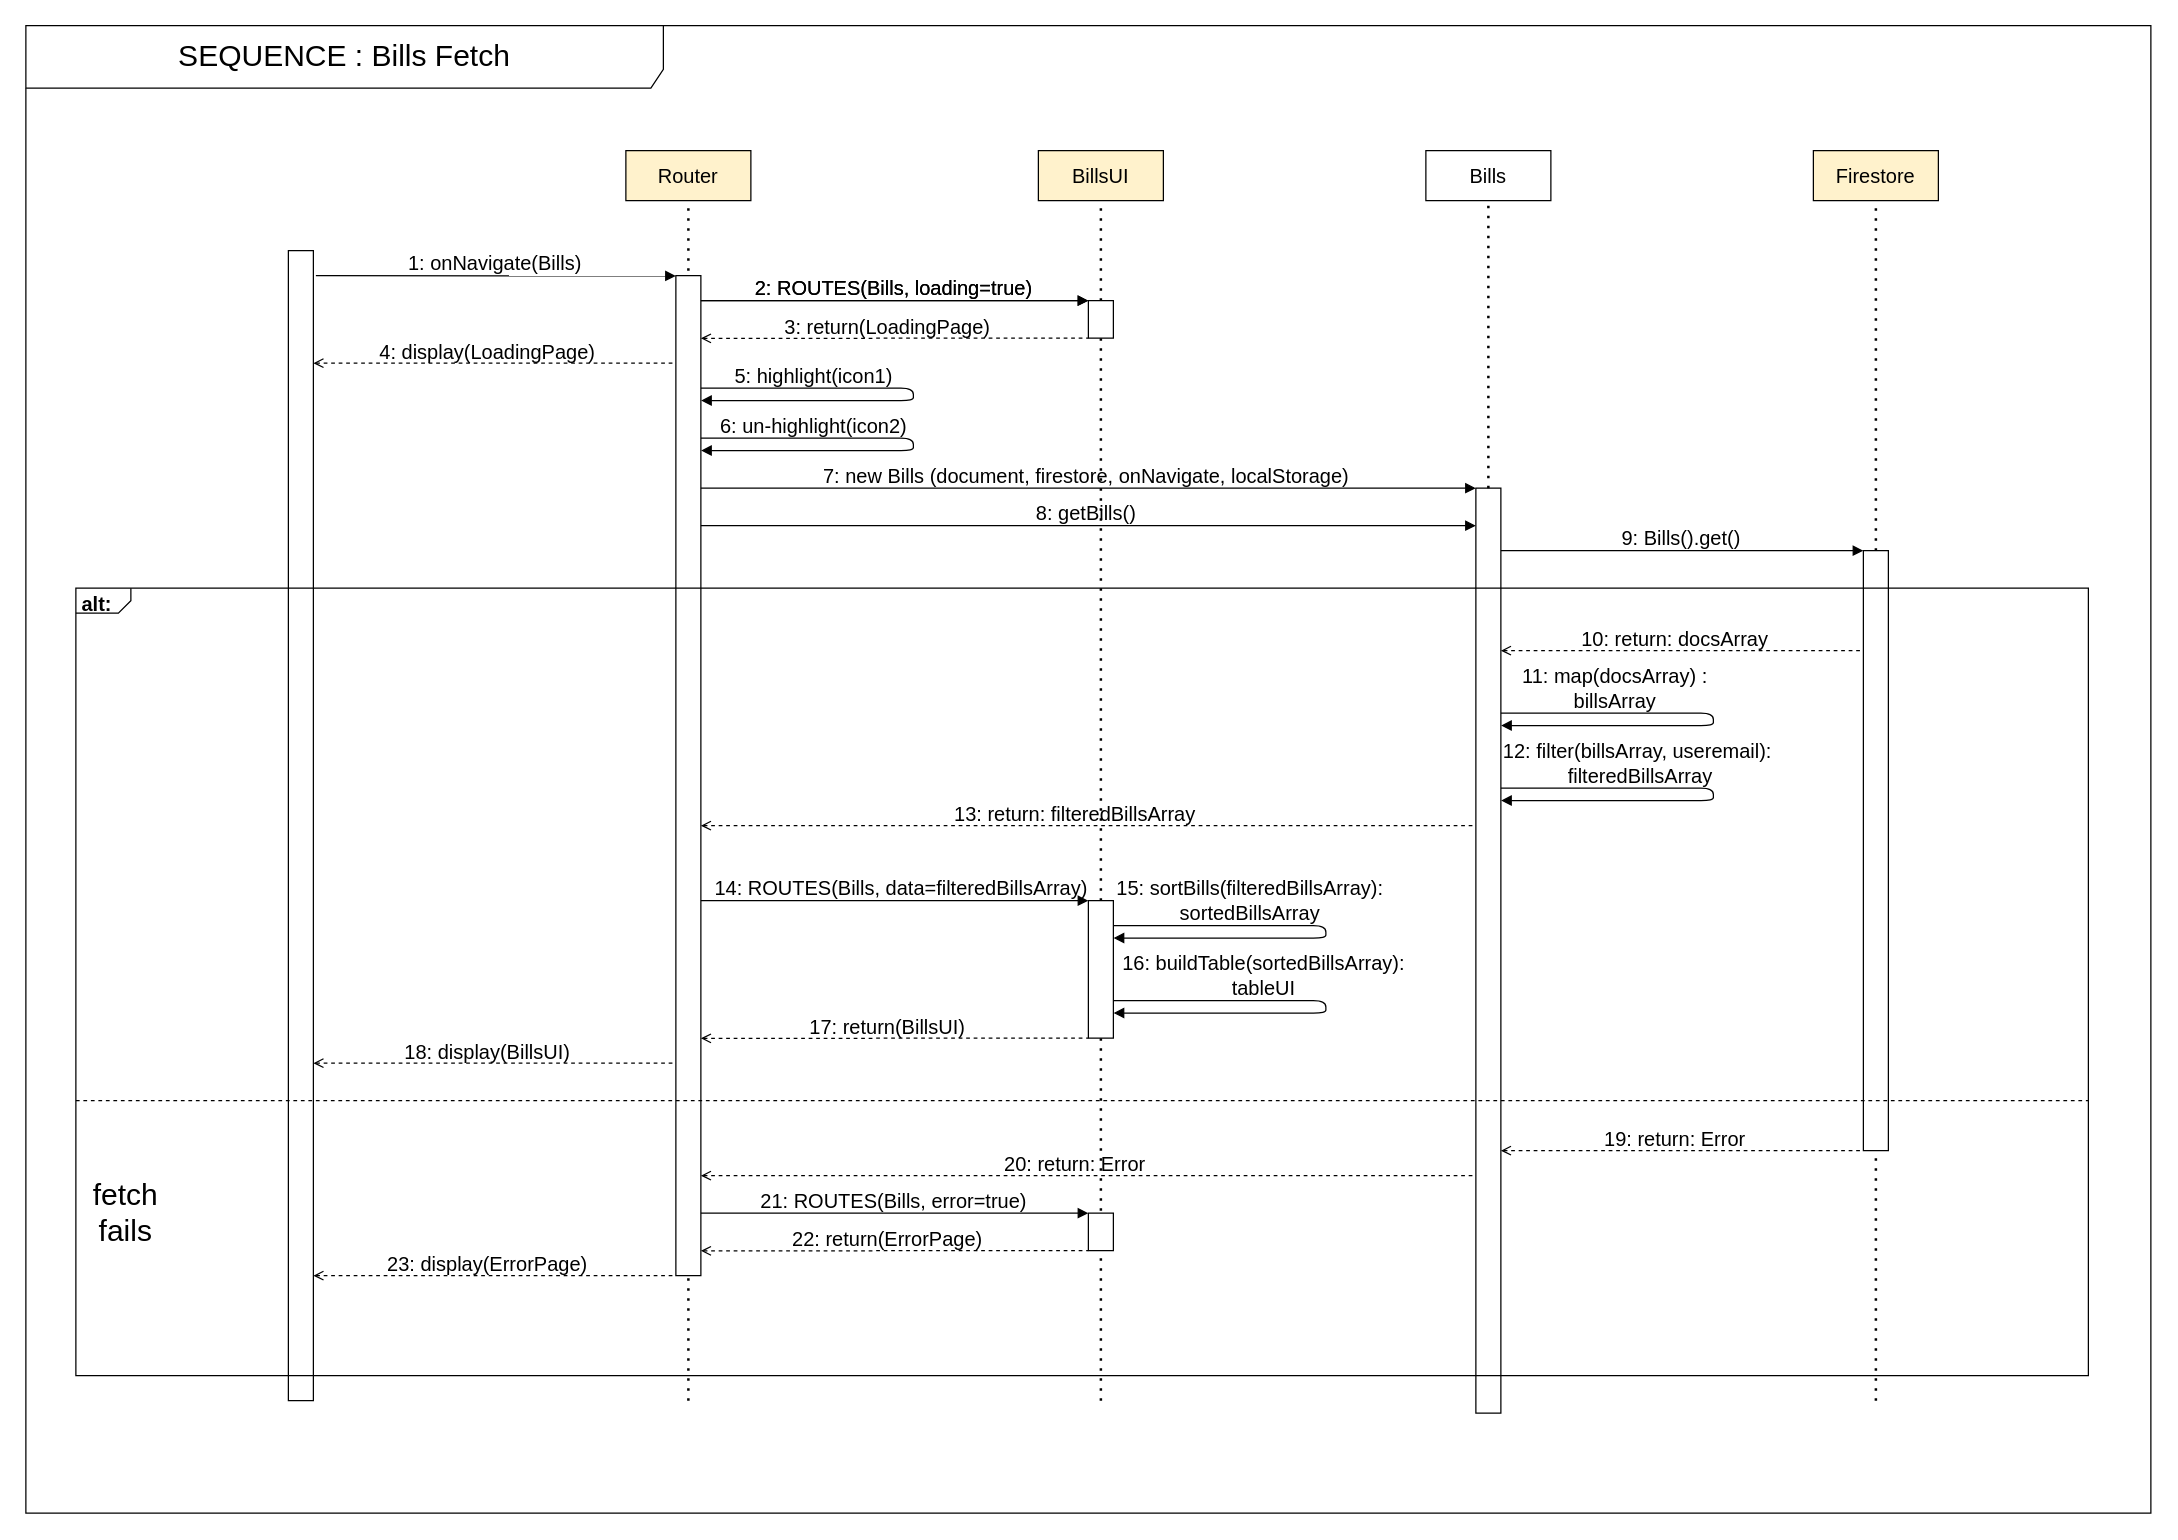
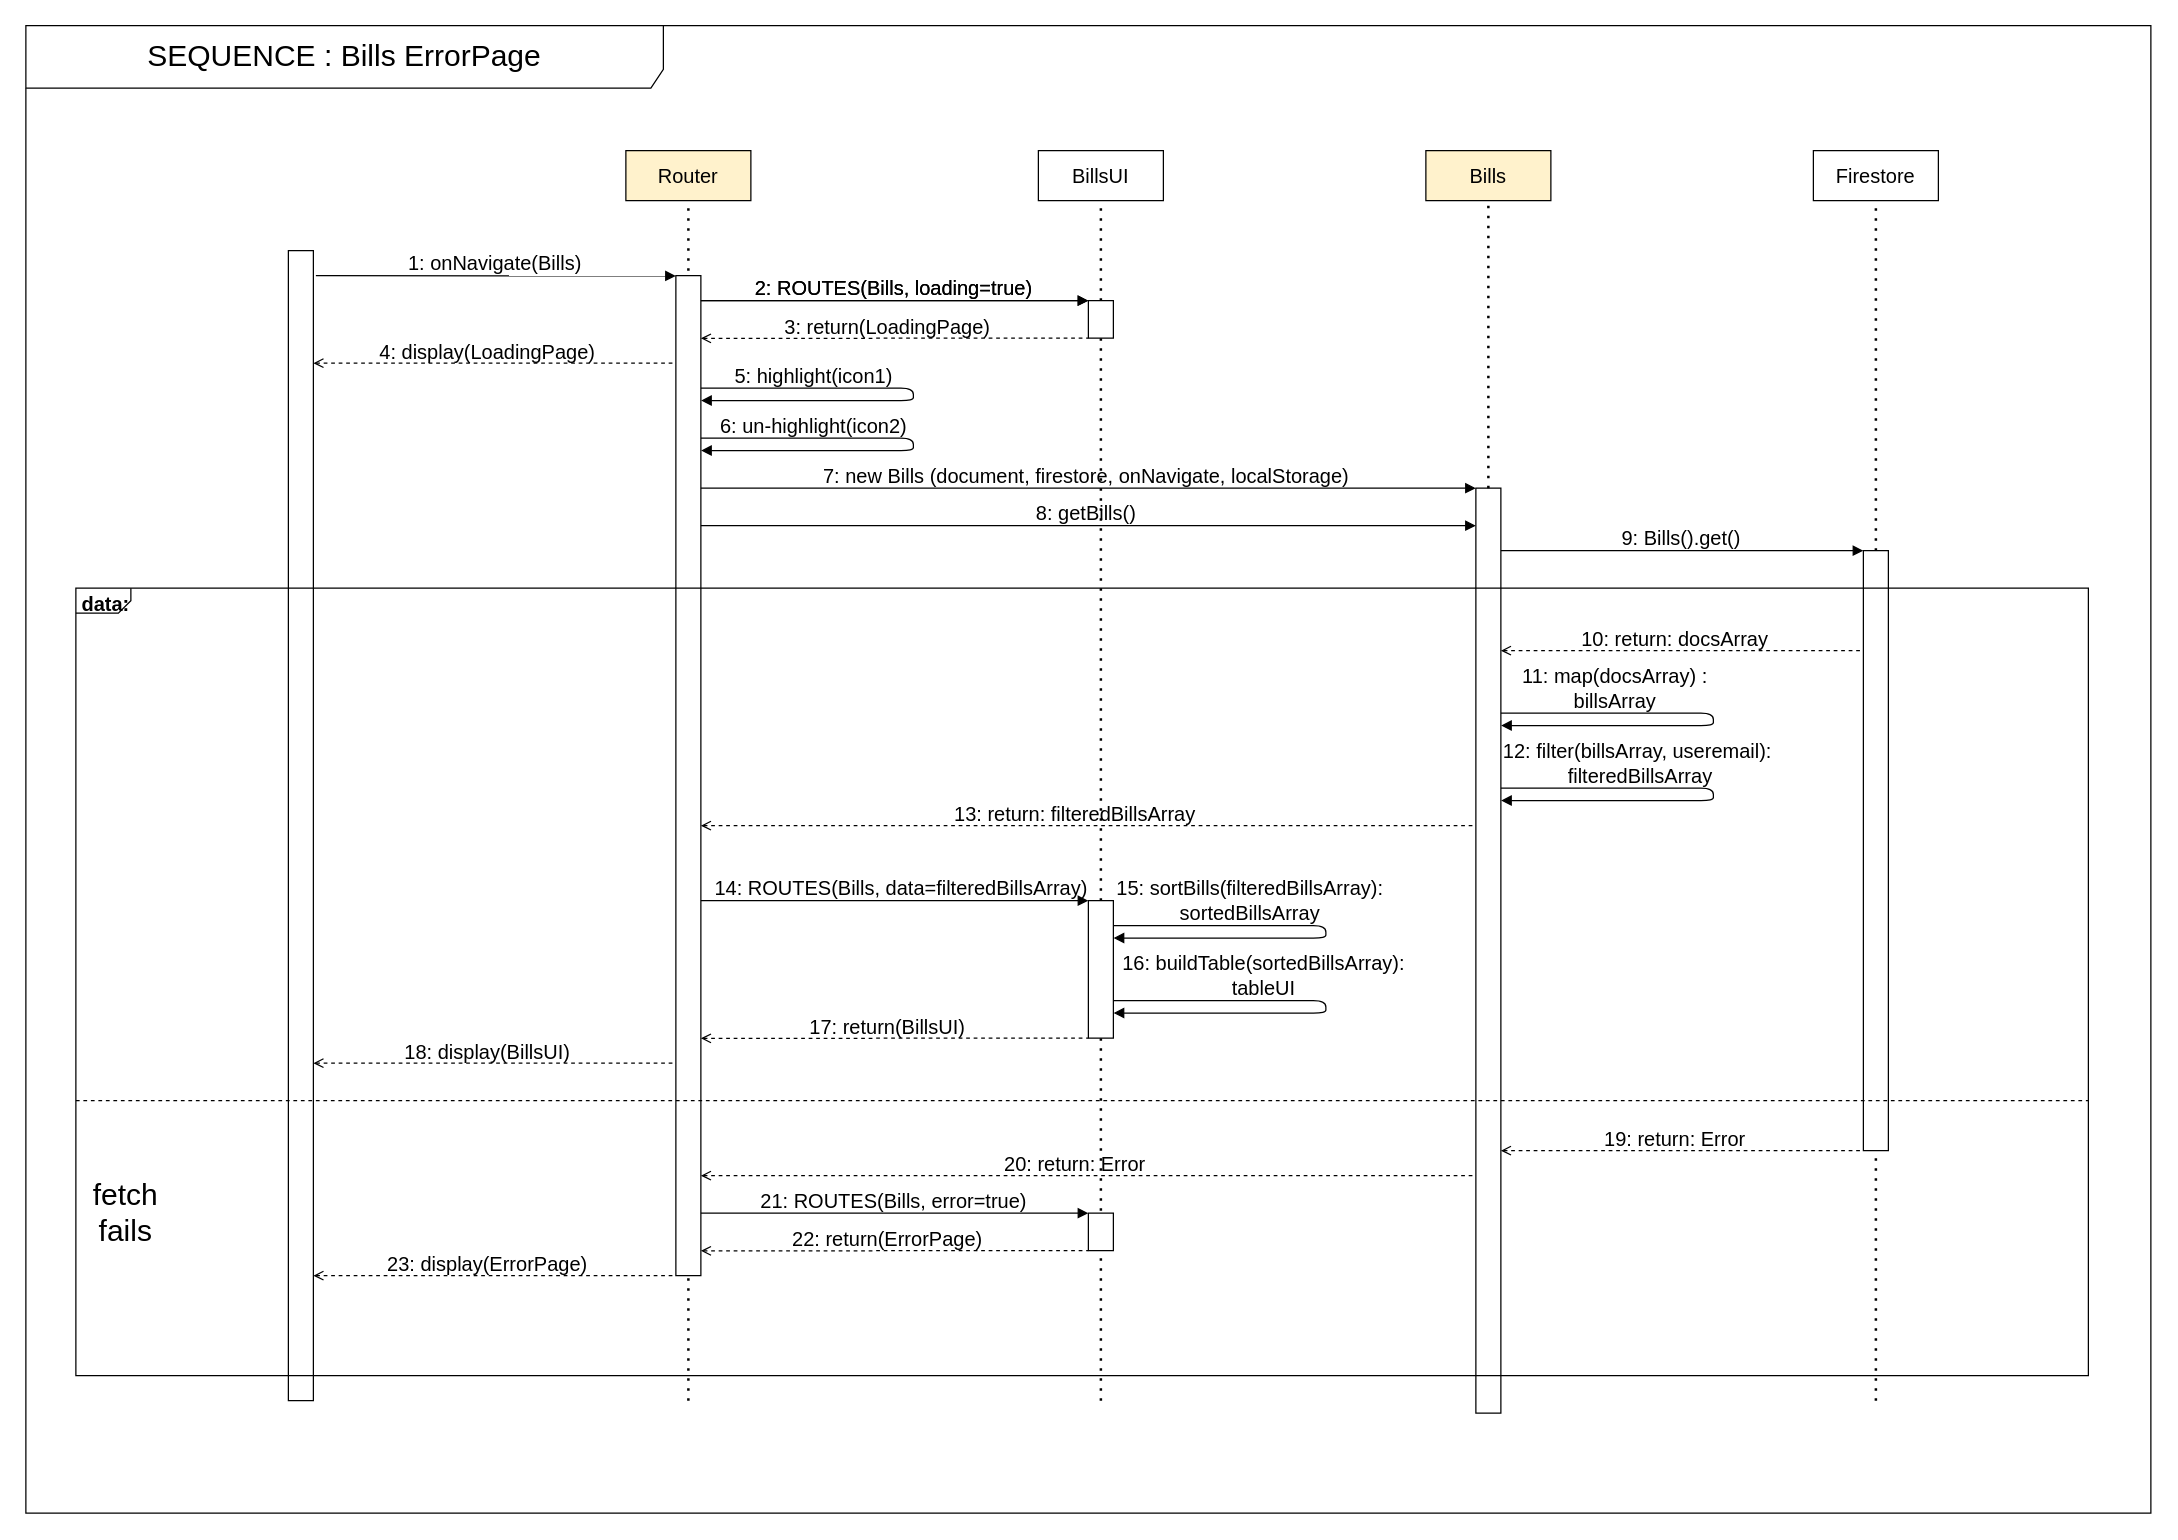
(344, 57) -> (344, 57)
(1101, 176) -> (1101, 176)
(1488, 176) -> (1488, 176)
(1876, 176) -> (1876, 176)
(93, 600) -> (101, 600)
